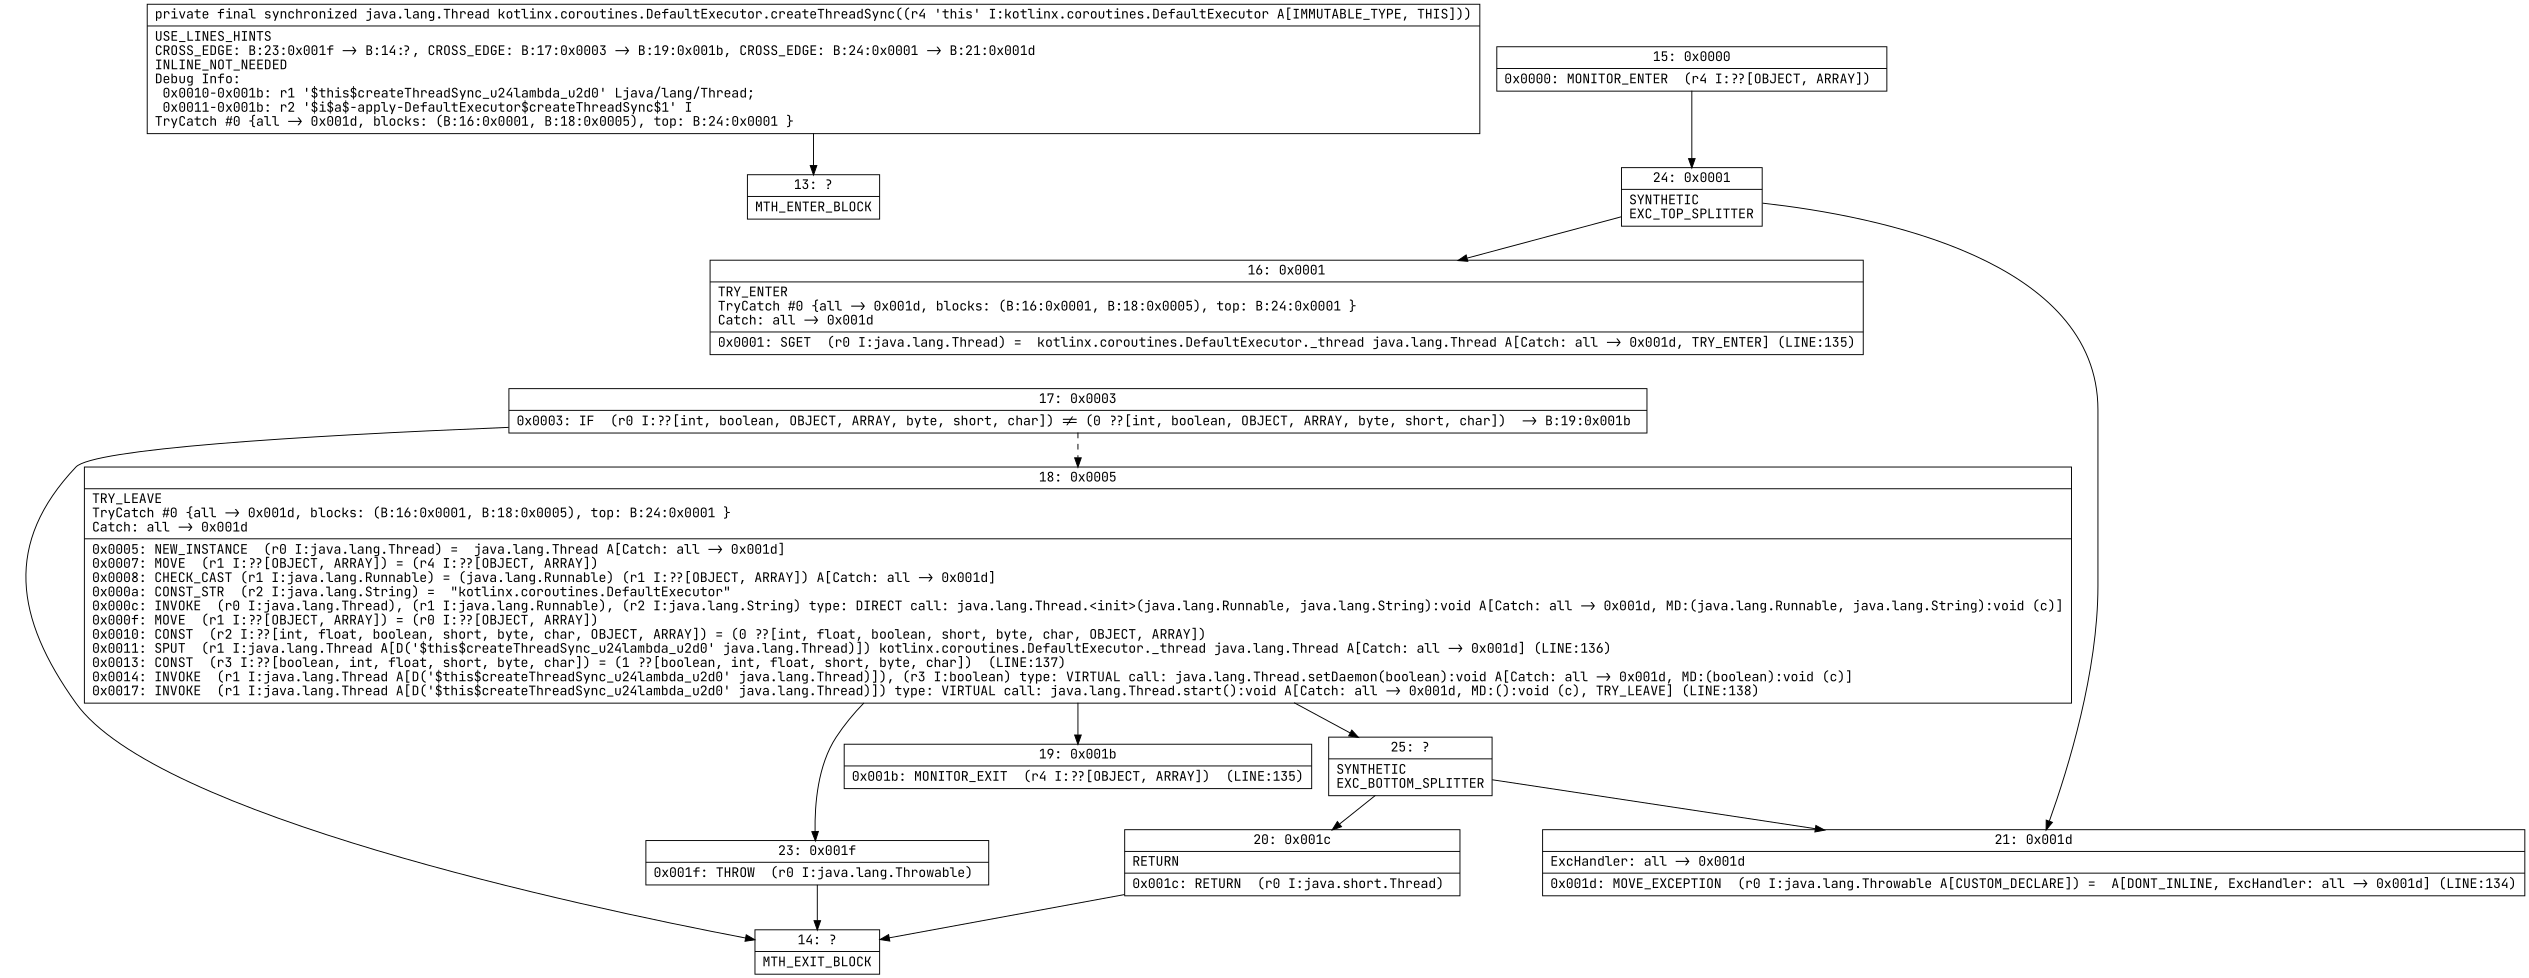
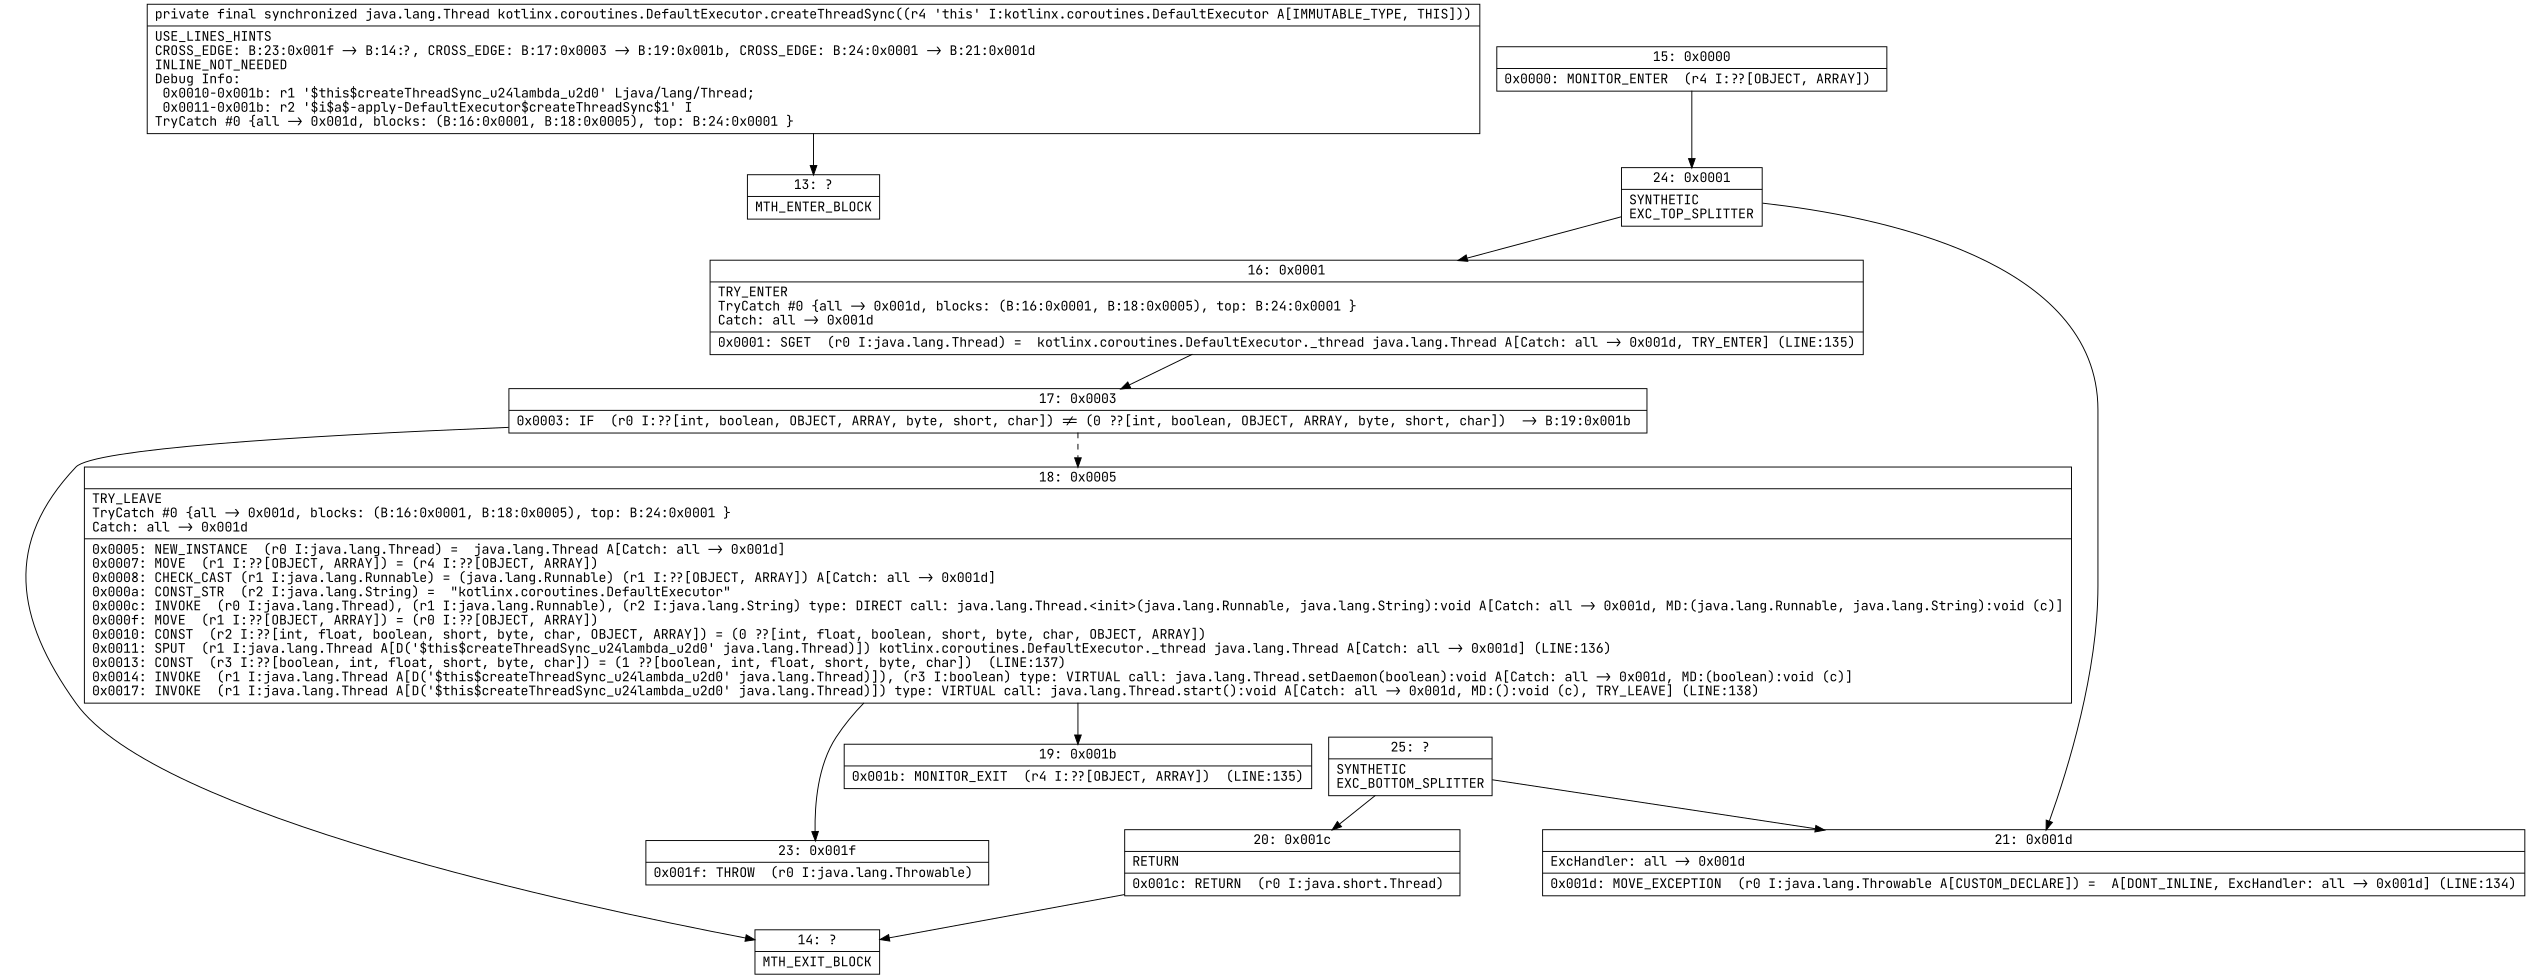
none -> (1161, 370)
(1322, 718) -> none
(817, 903) -> none
